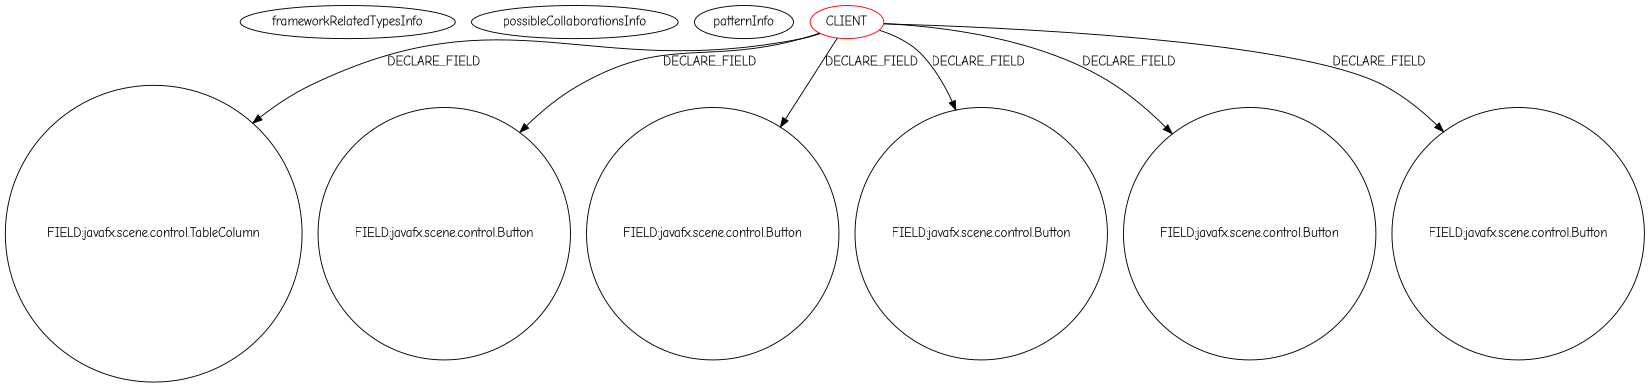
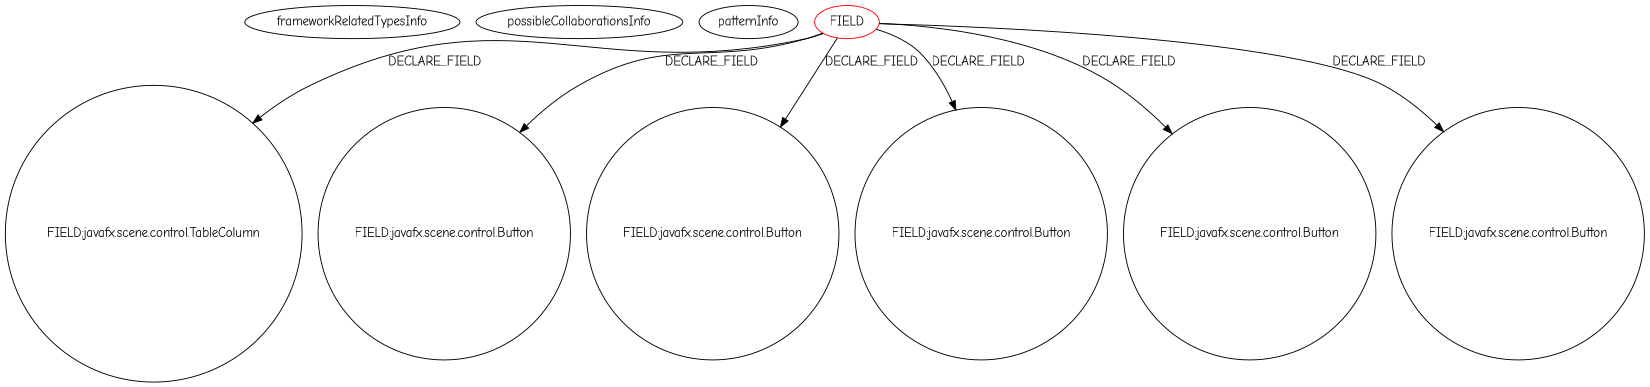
(847, 22) -> (847, 22)
